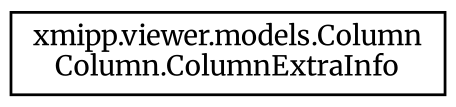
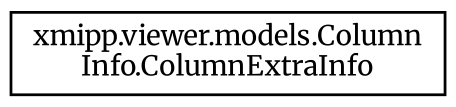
(228, 54) -> (228, 54)
